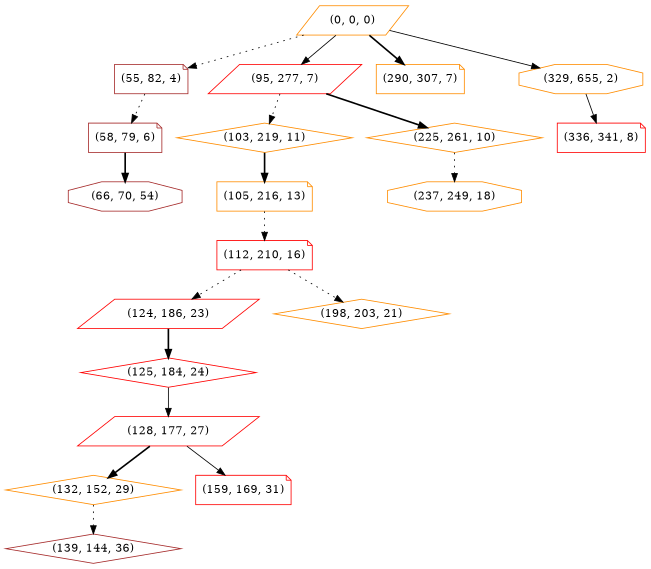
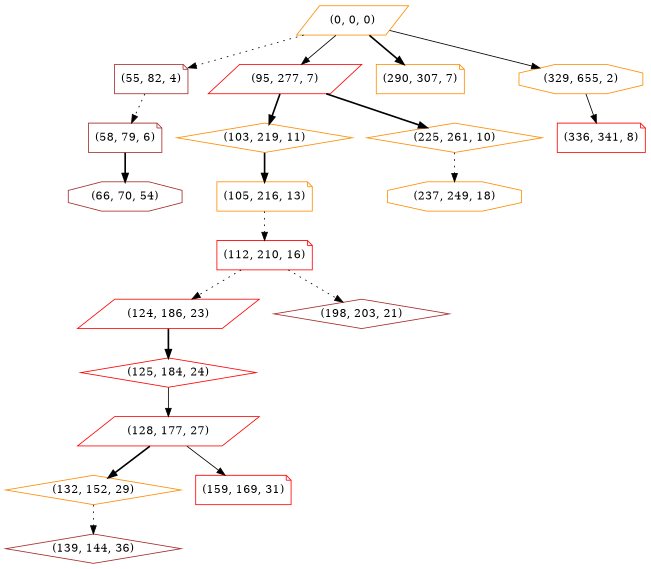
(276, 105) -> (276, 105)
(362, 314) -> (362, 314)
